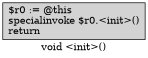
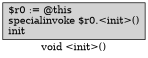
(74, 21) -> (74, 21)
